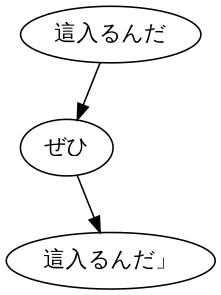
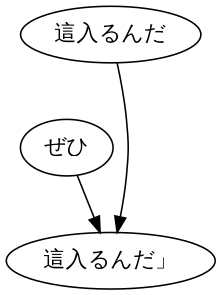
(92, 84) -> (128, 140)
